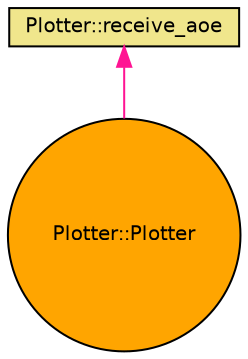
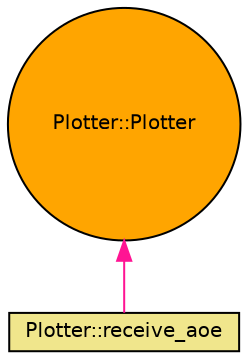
(124, 93) -> (124, 287)
